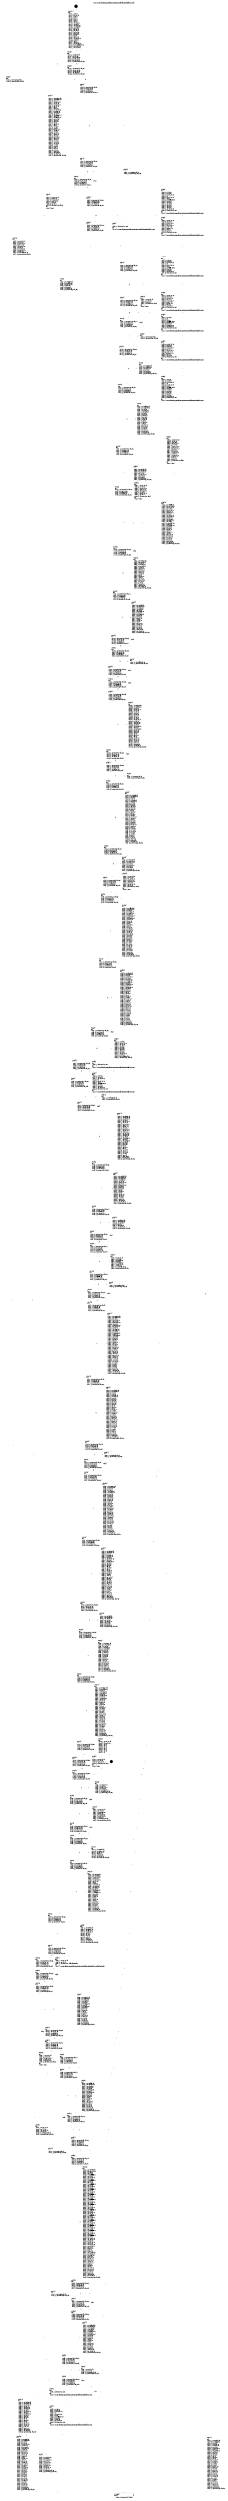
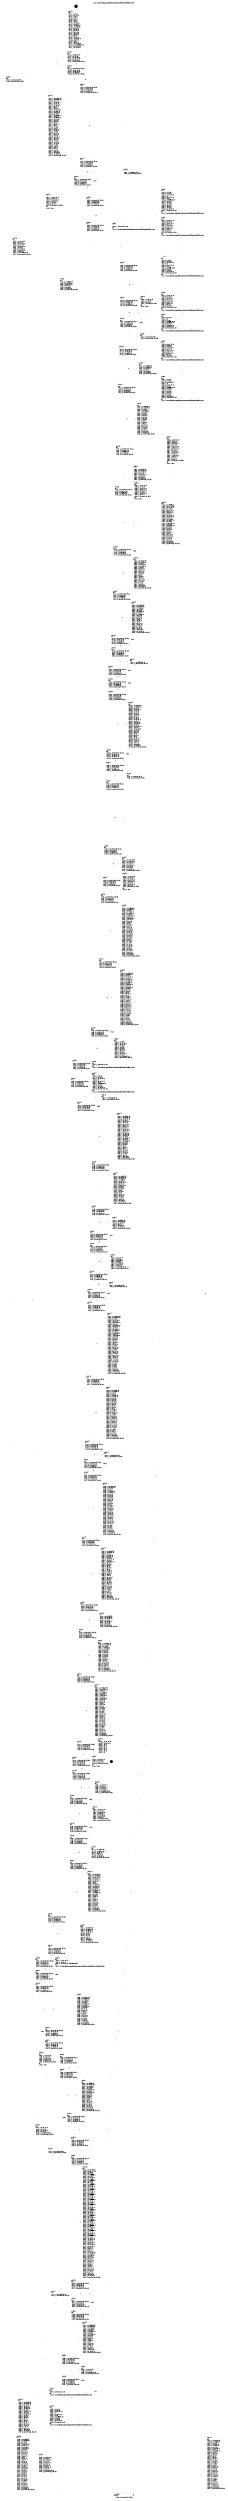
(134, 818) -> none
